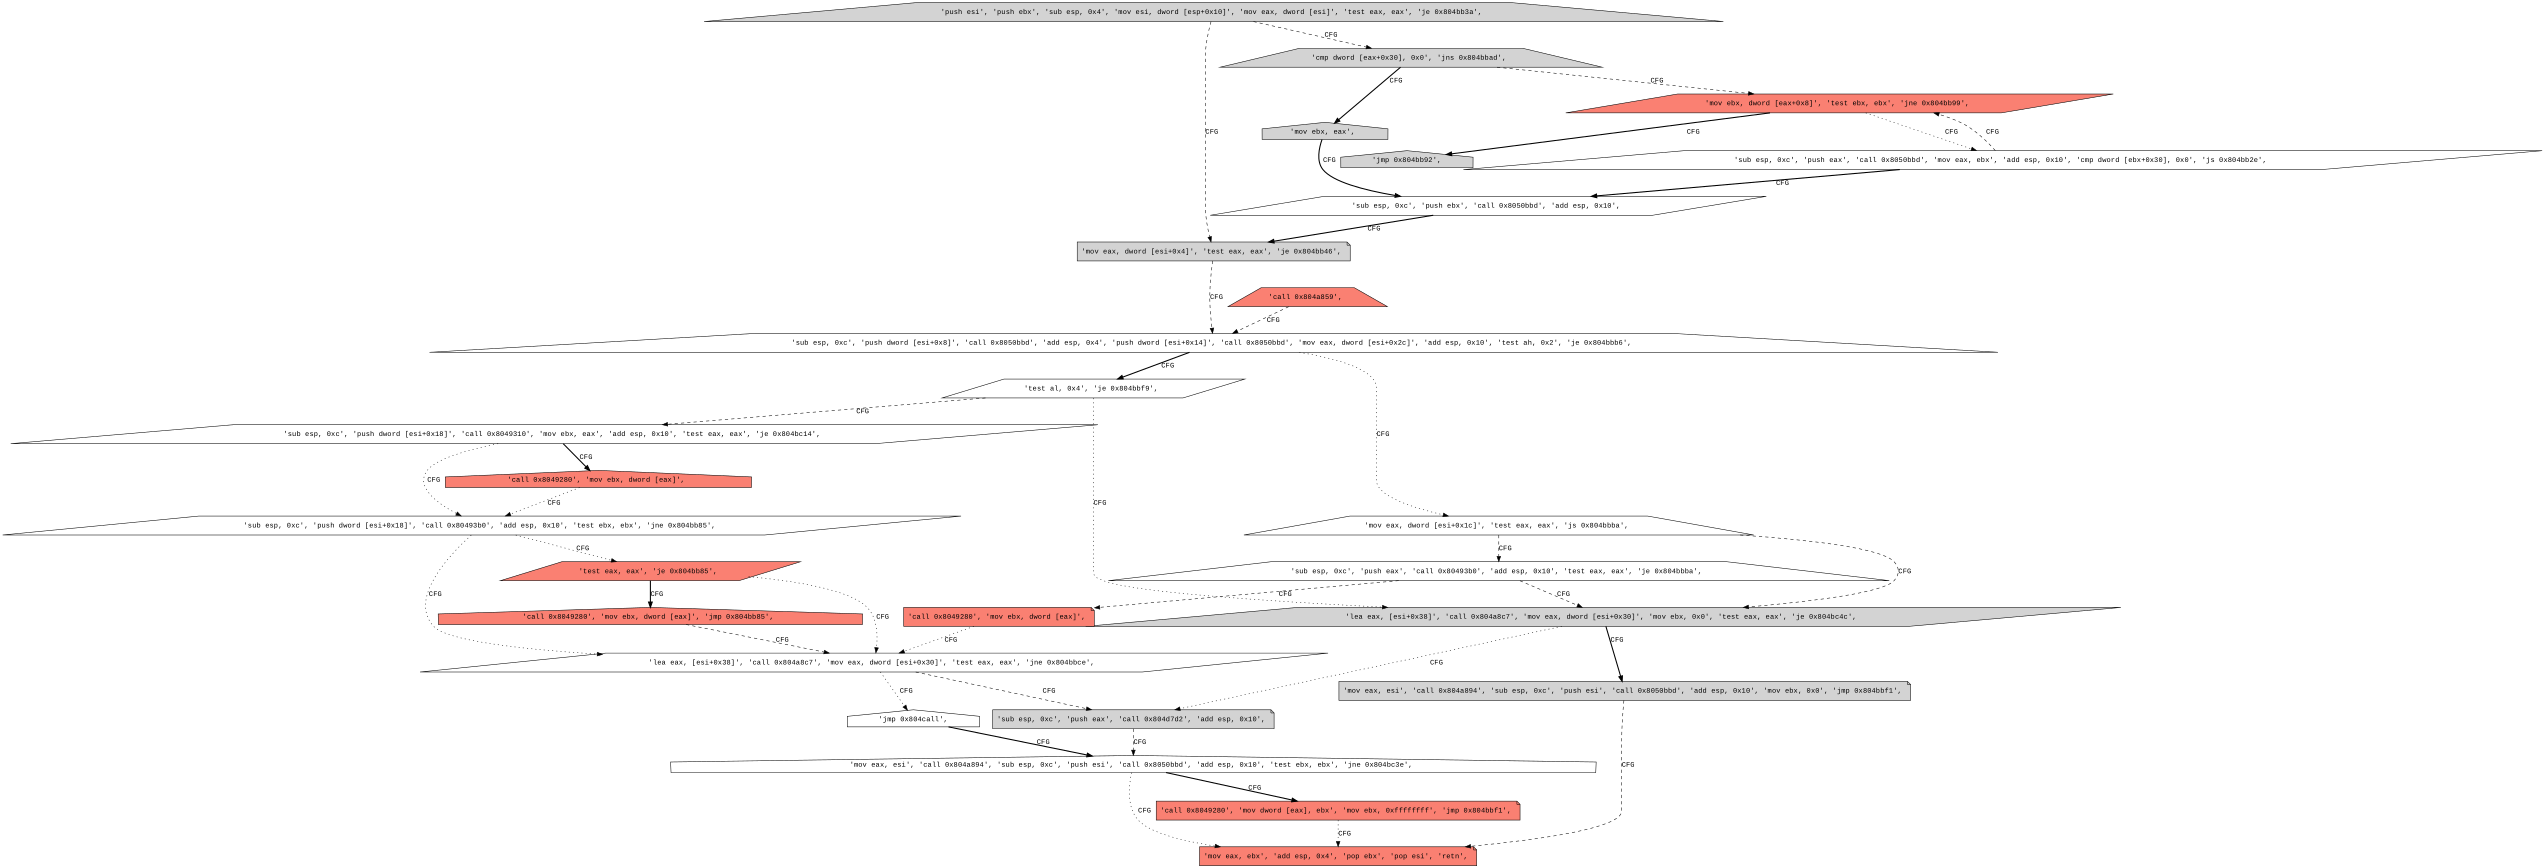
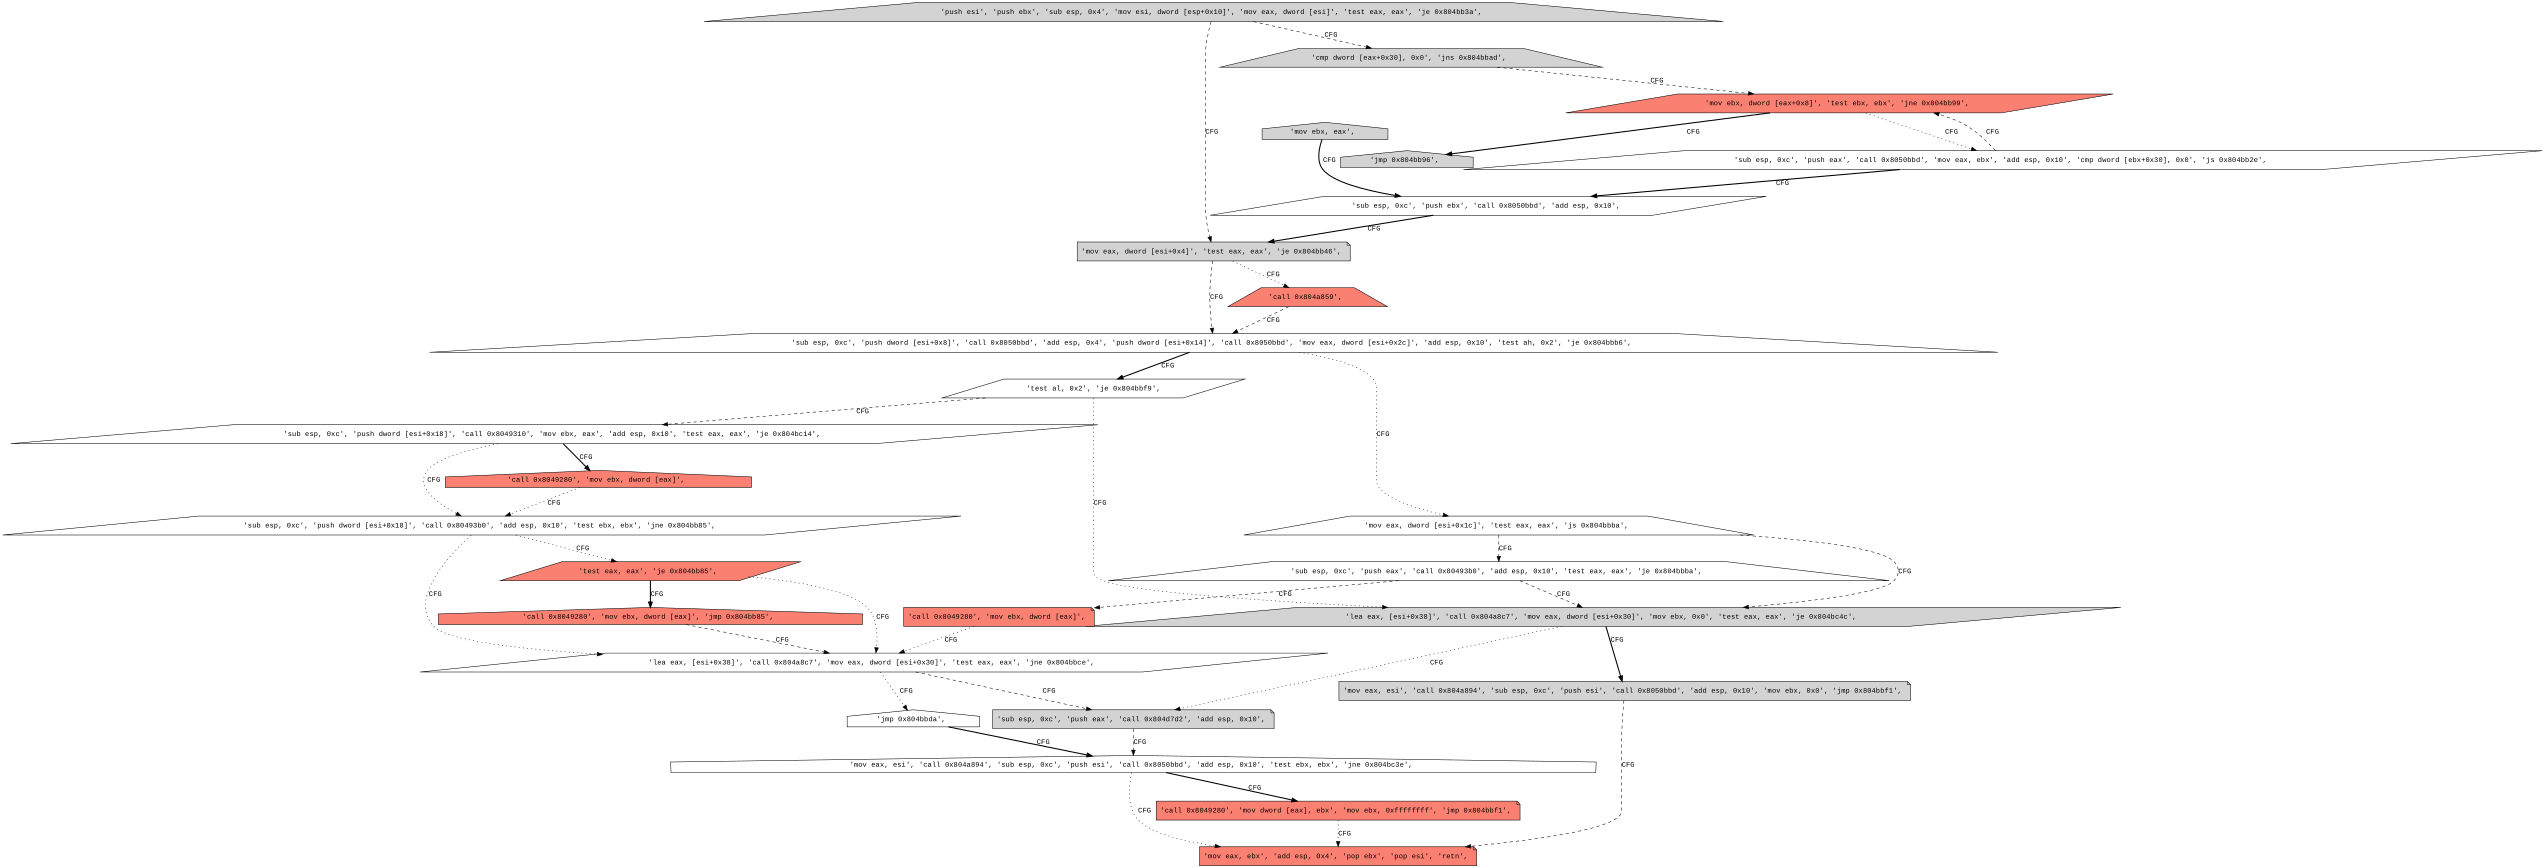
(1370, 93) -> none
(1407, 160) -> (1407, 160)
none -> (1258, 273)
(1093, 388) -> (1093, 388)
(913, 719) -> (913, 719)
